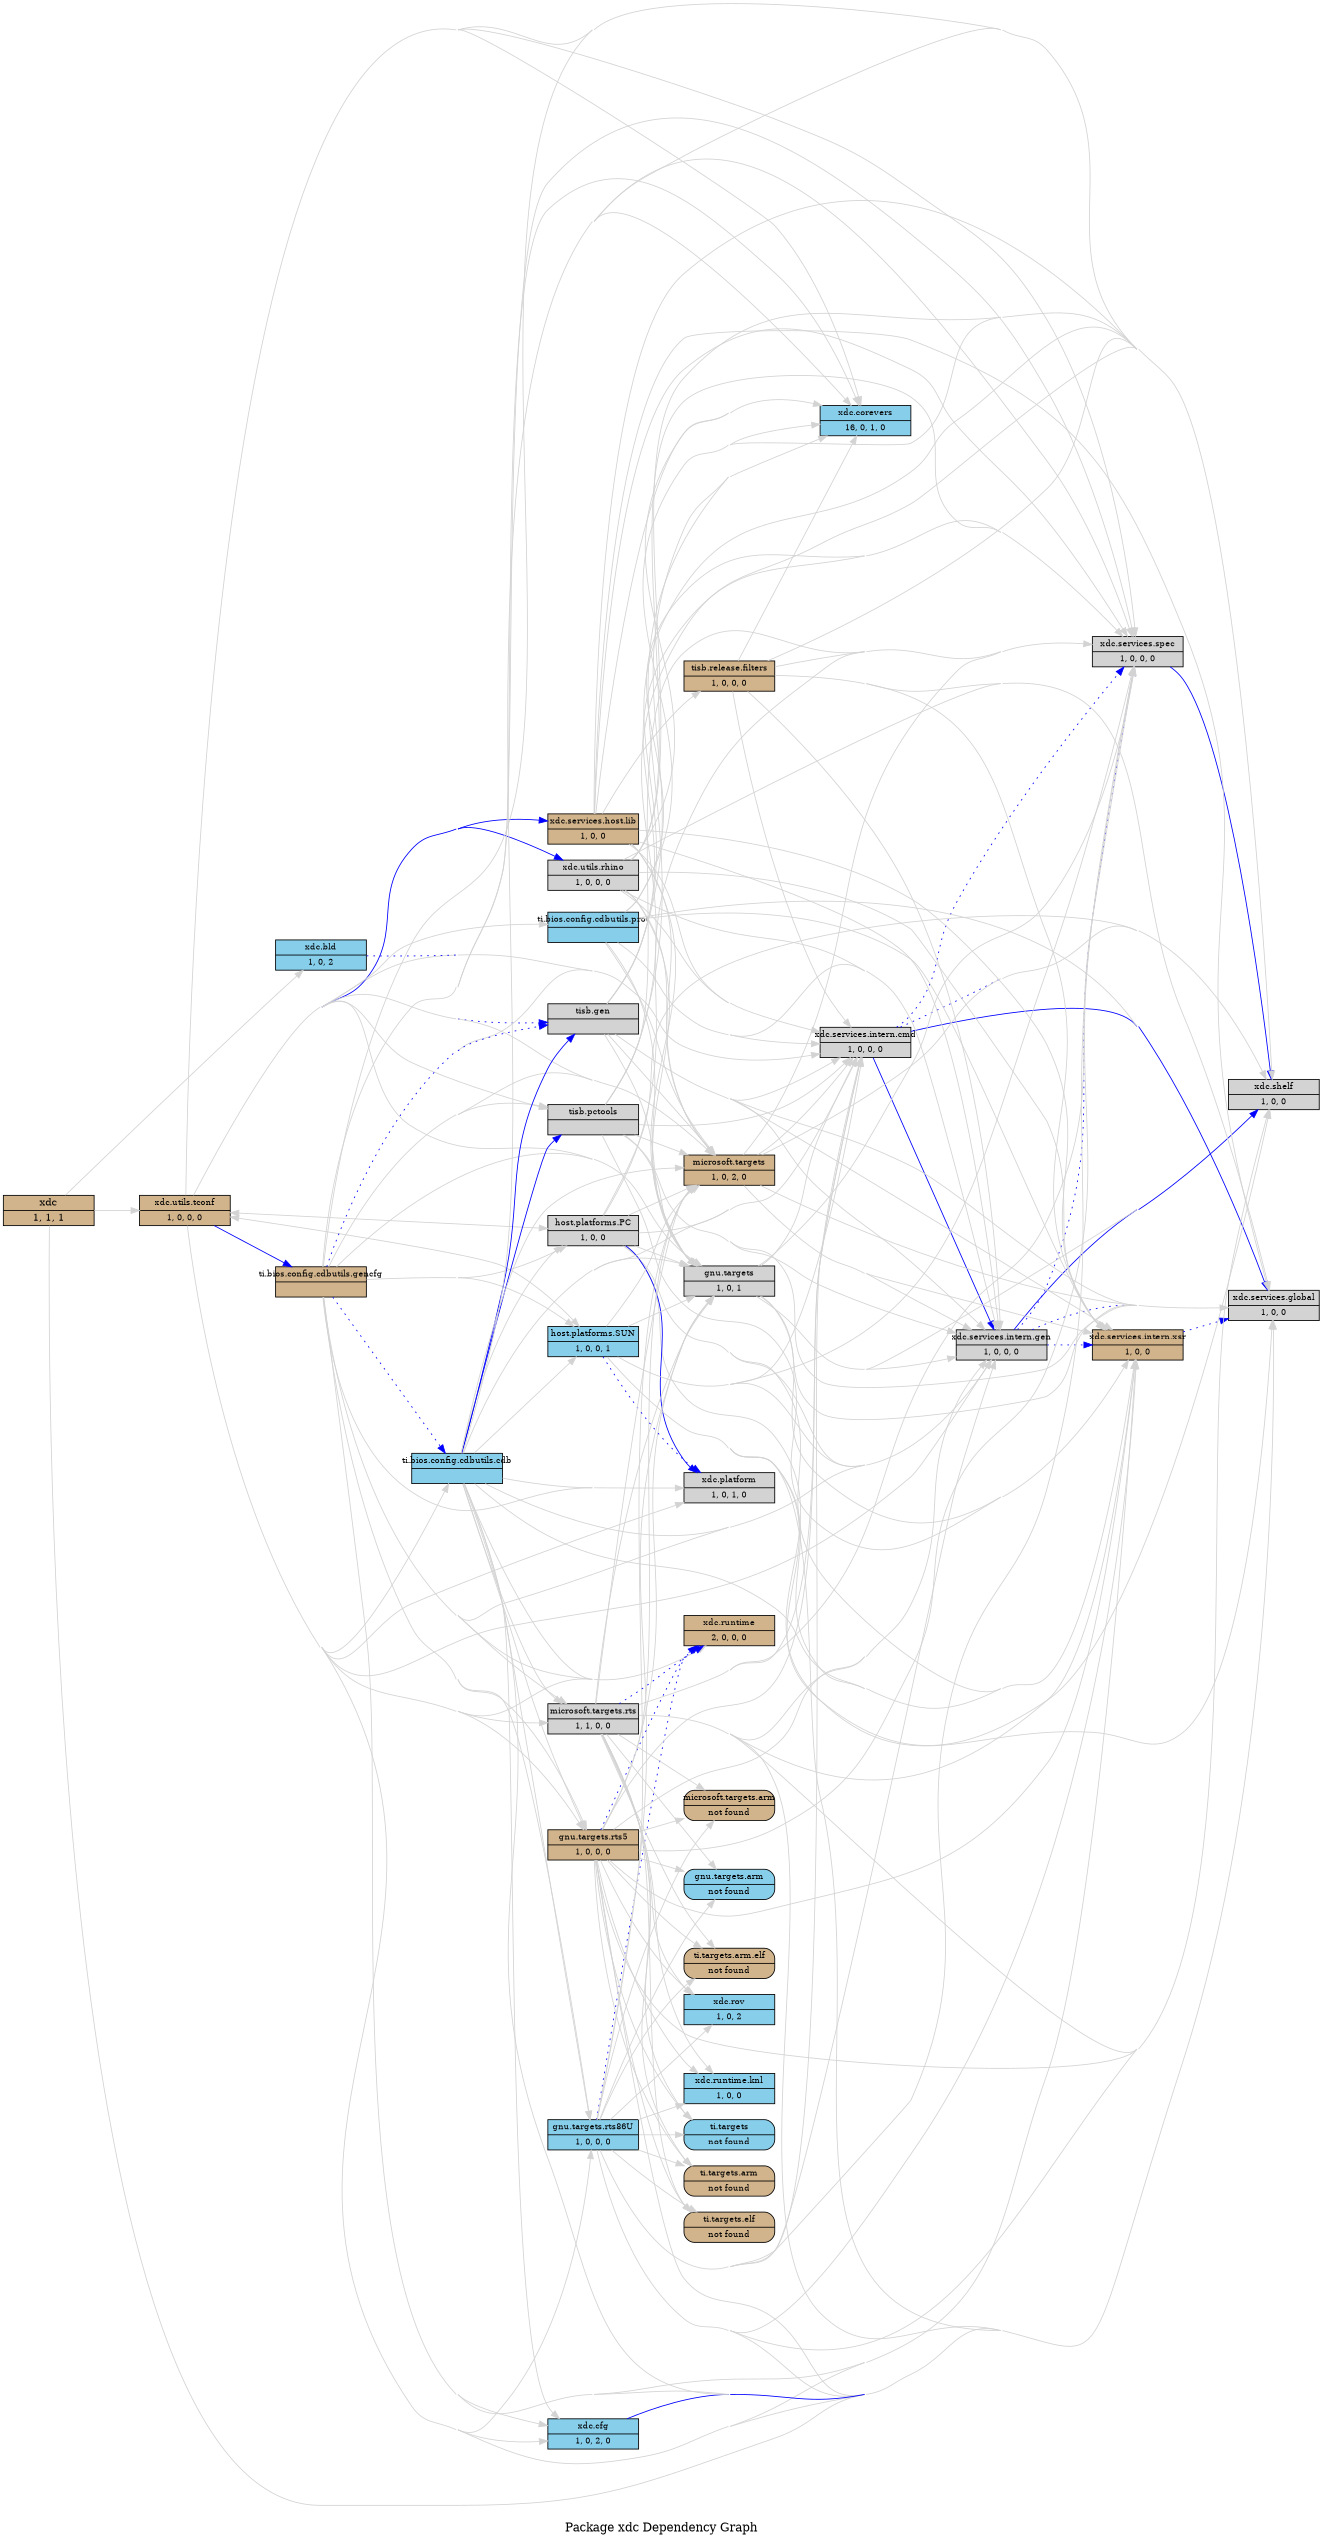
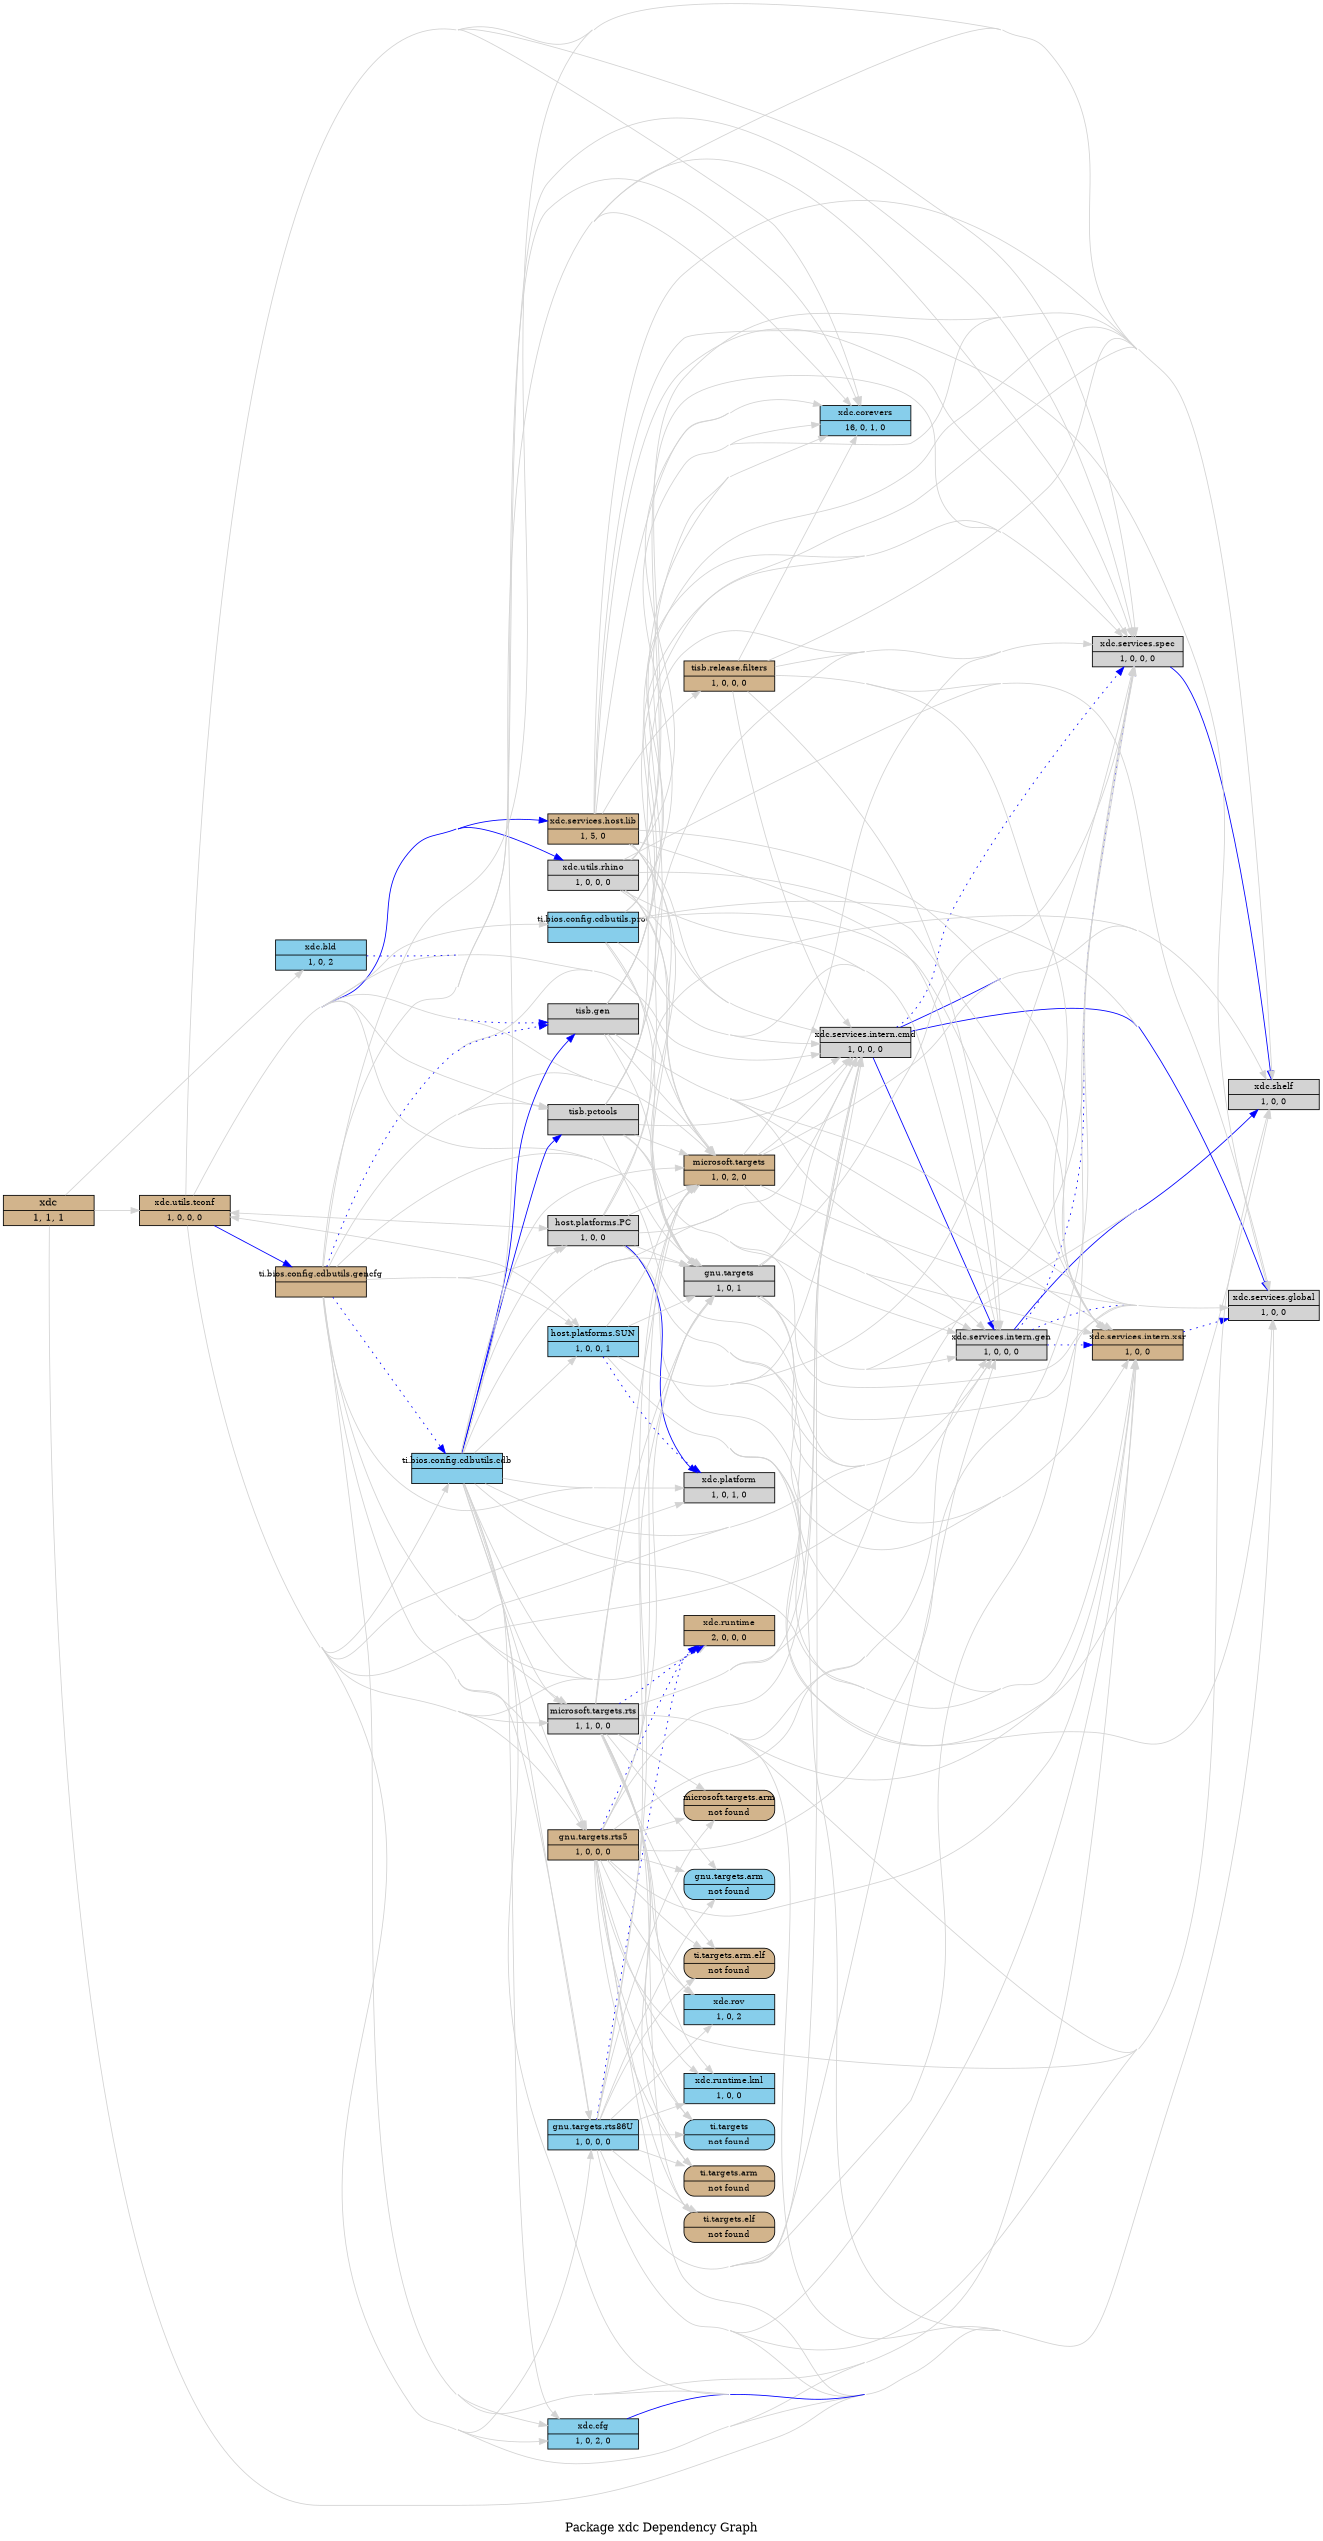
(593, 836) -> (593, 836)
(956, 1001) -> (956, 1001)
